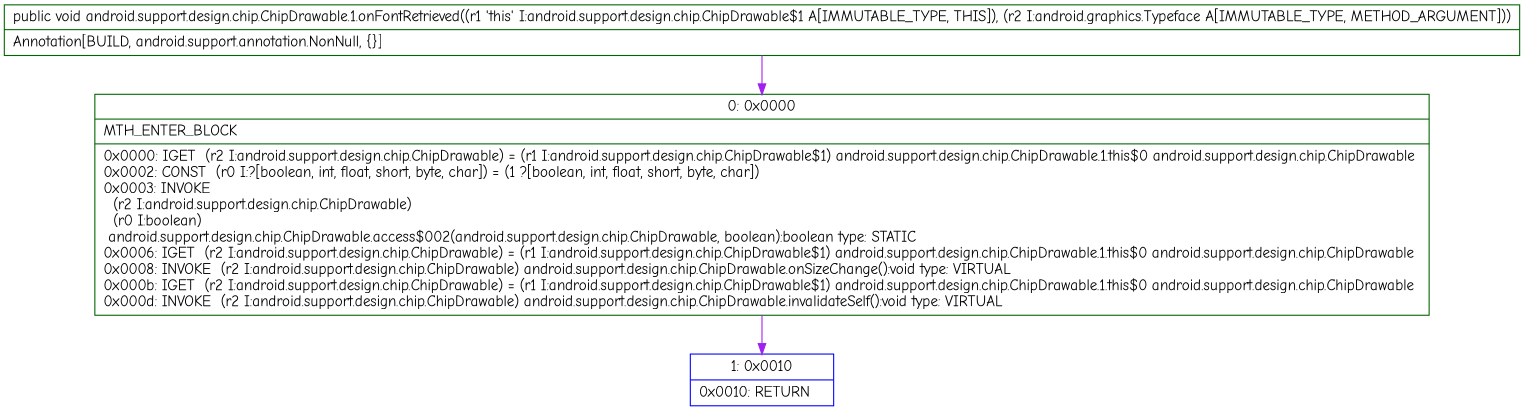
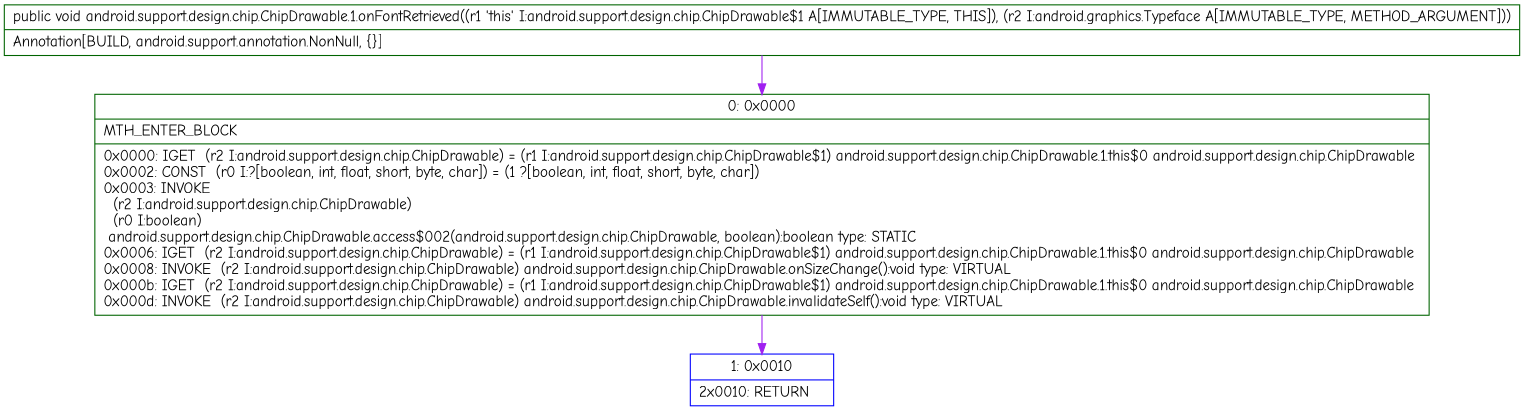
(762, 392) -> (761, 392)
